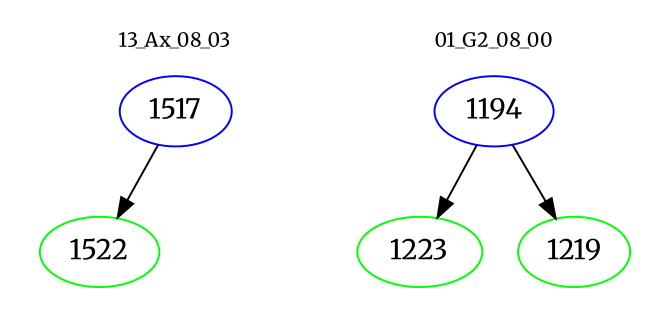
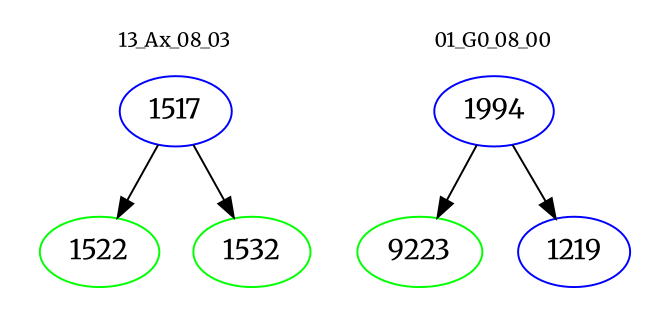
(494, 42) -> (494, 42)
(494, 111) -> (494, 111)
none -> (252, 252)
(420, 252) -> (420, 252)
(574, 252) -> (574, 252)
